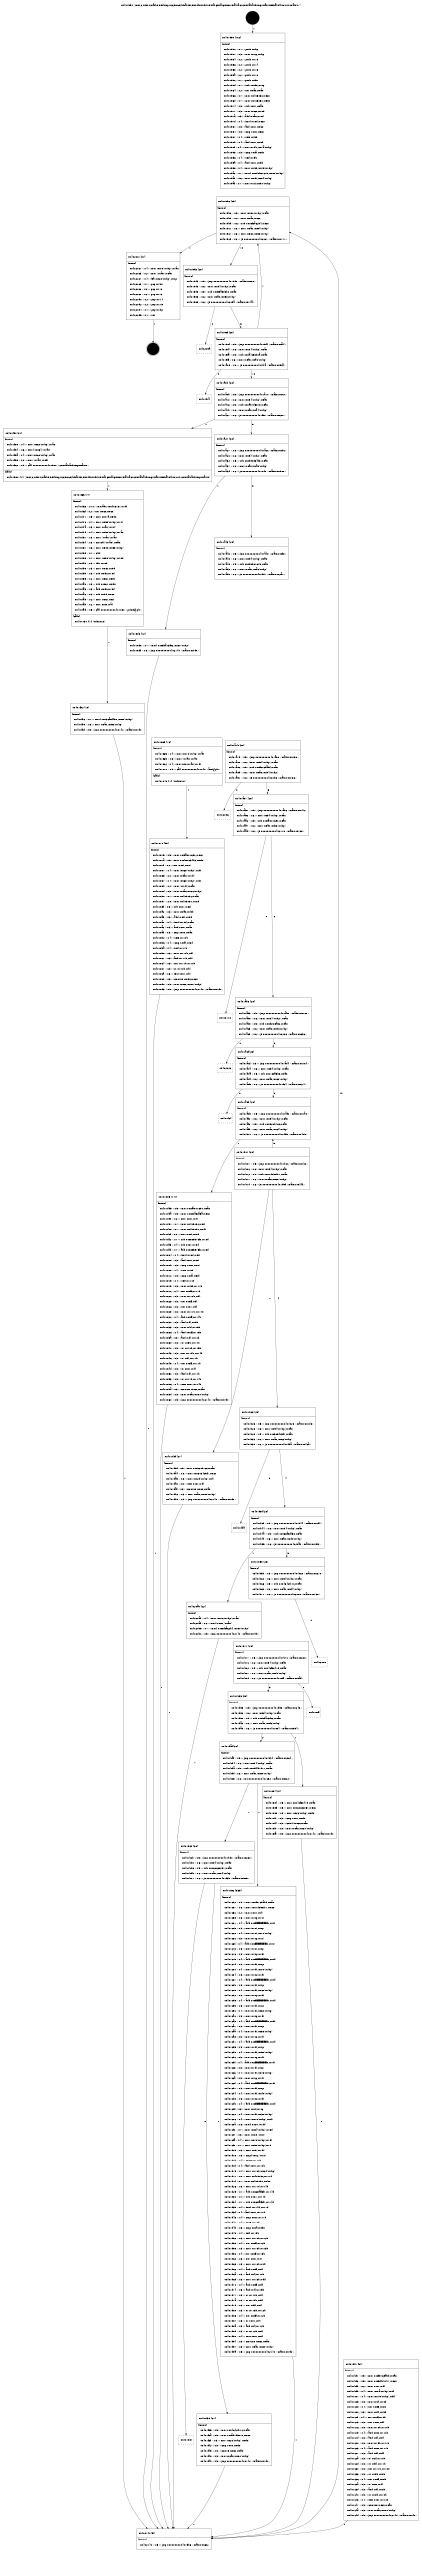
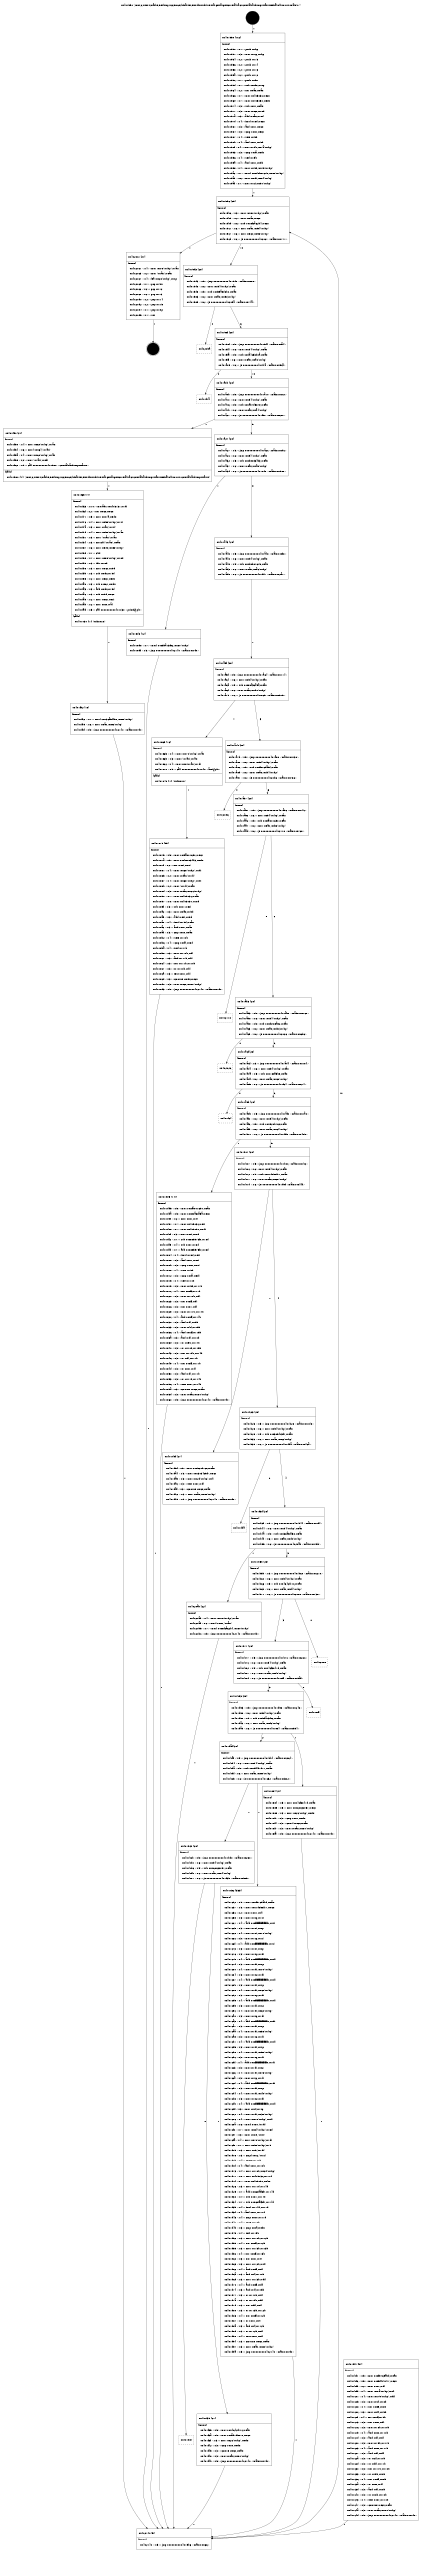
(261, 287) -> (253, 192)
none -> (251, 679)
(273, 1144) -> (270, 1142)
none -> (279, 1619)
(168, 2014) -> none
